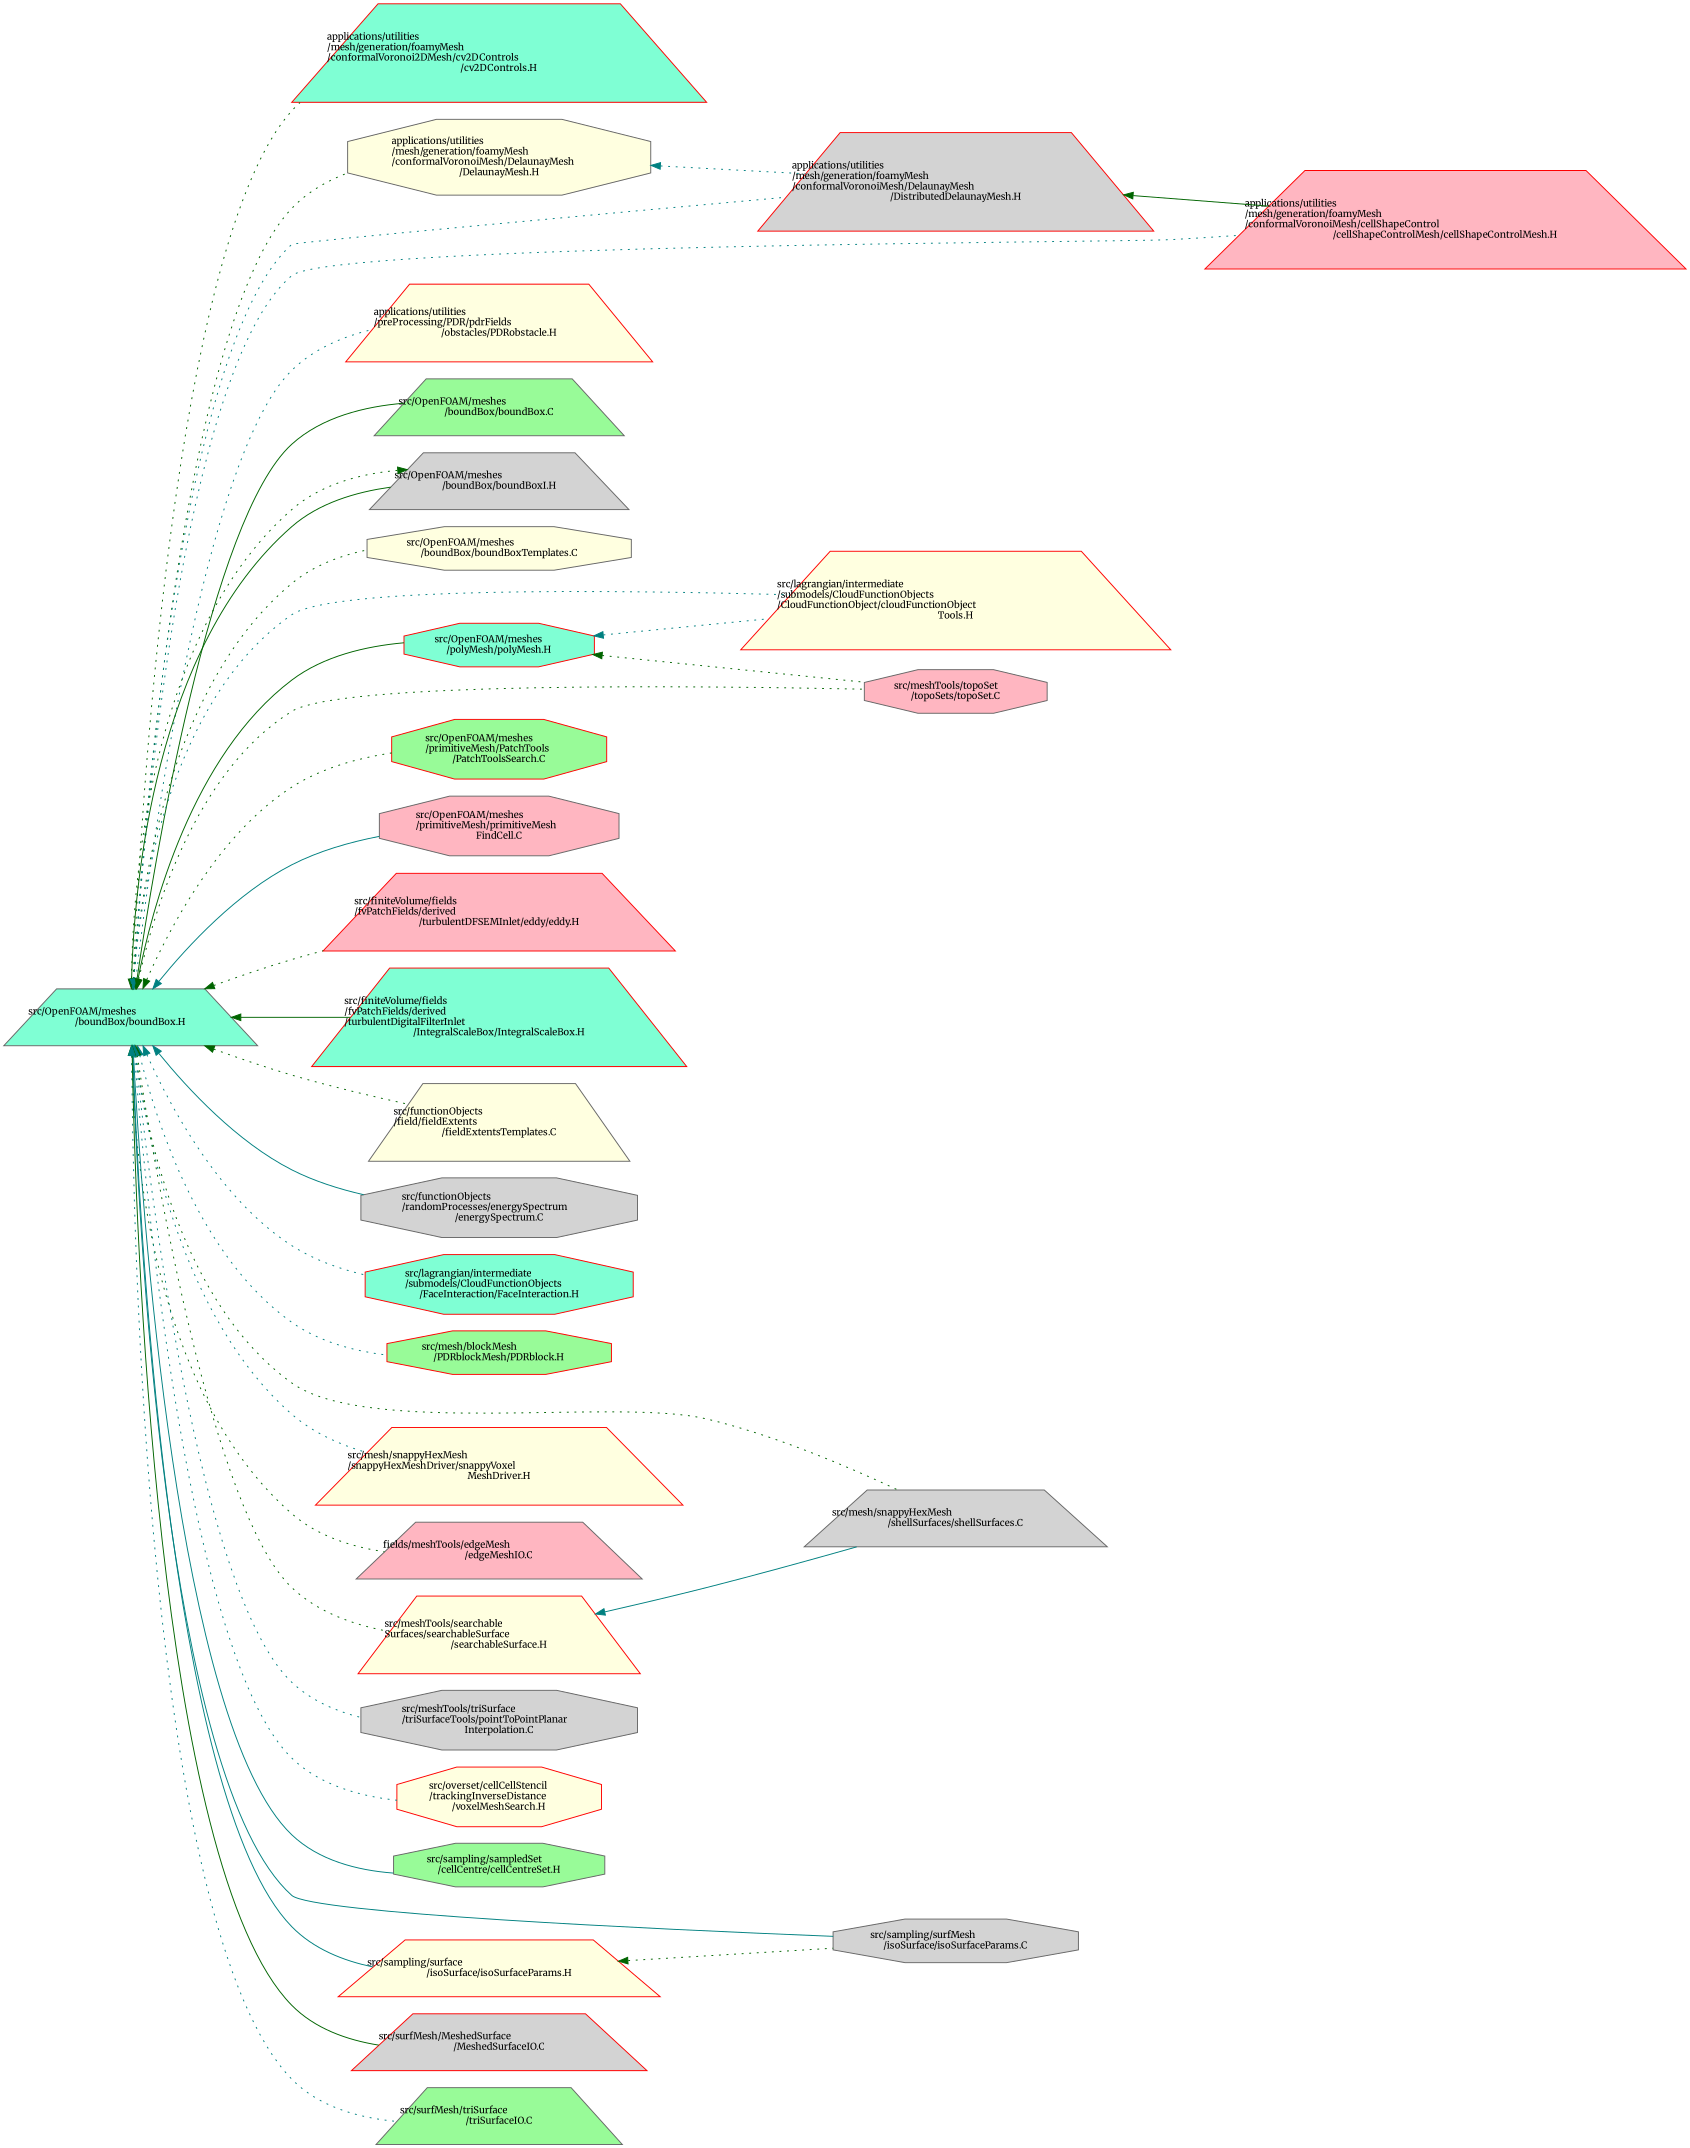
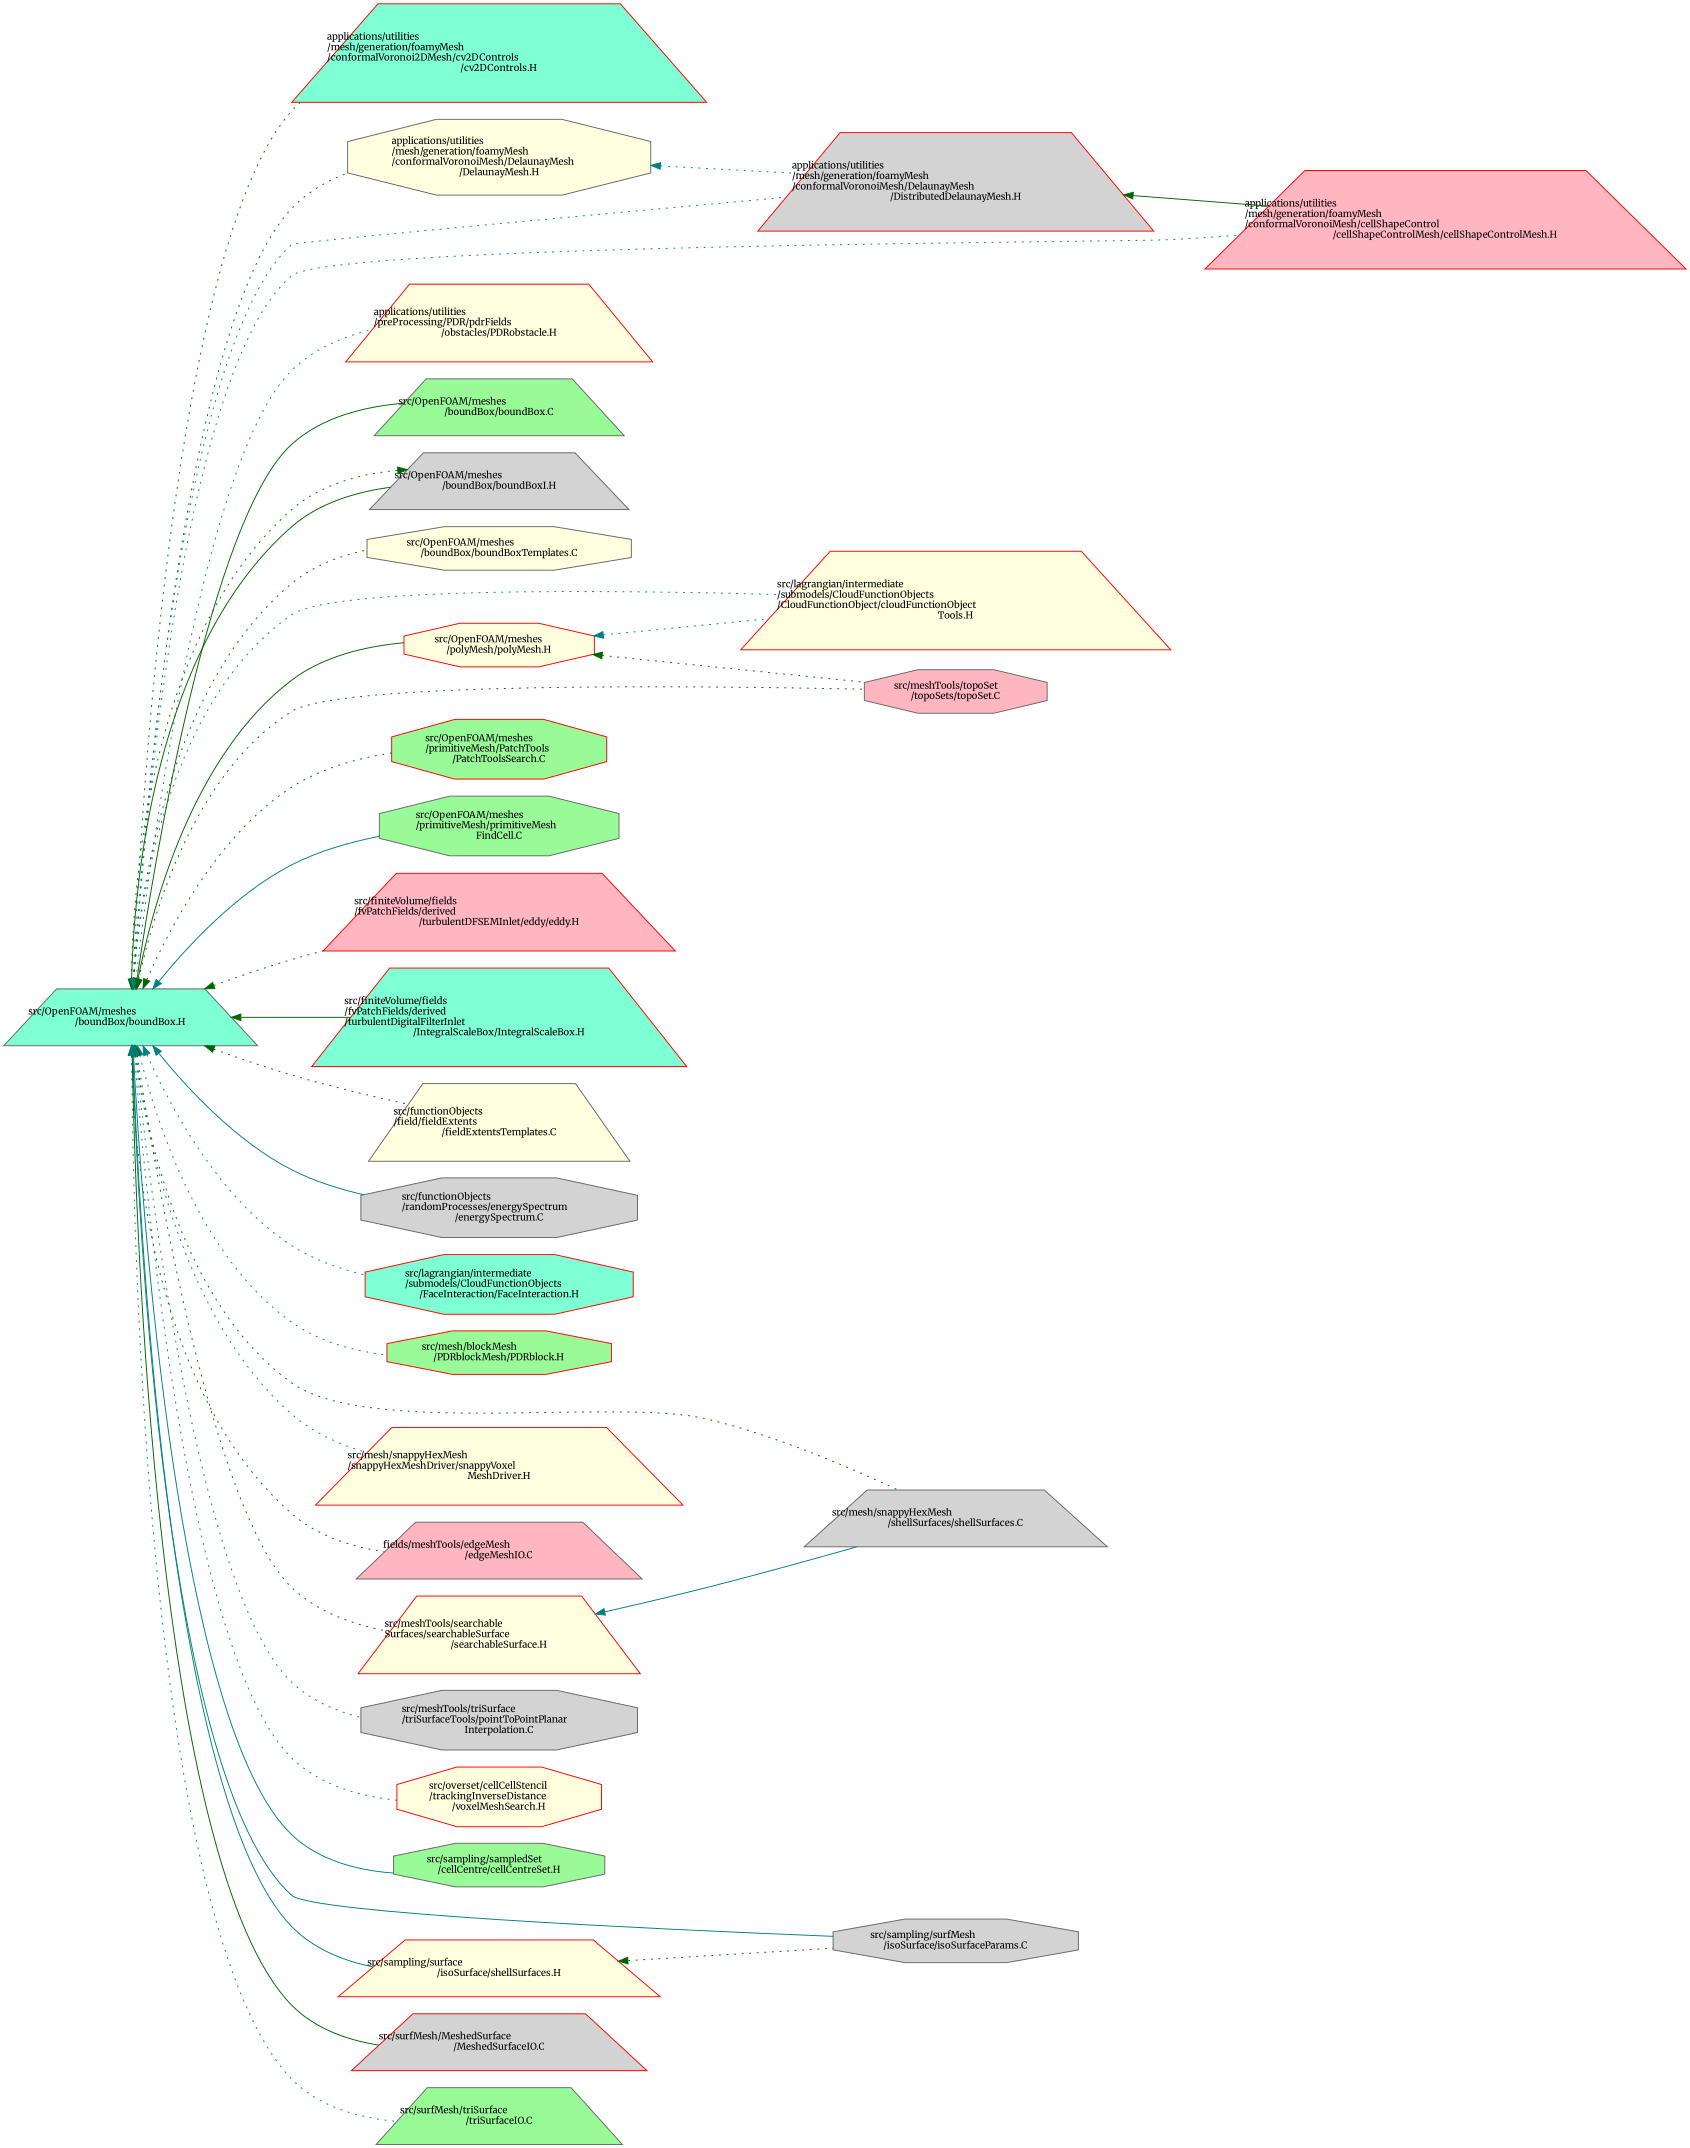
(499, 645) -> (499, 645)
(499, 826) -> (499, 826)
(499, 1968) -> (499, 1968)
